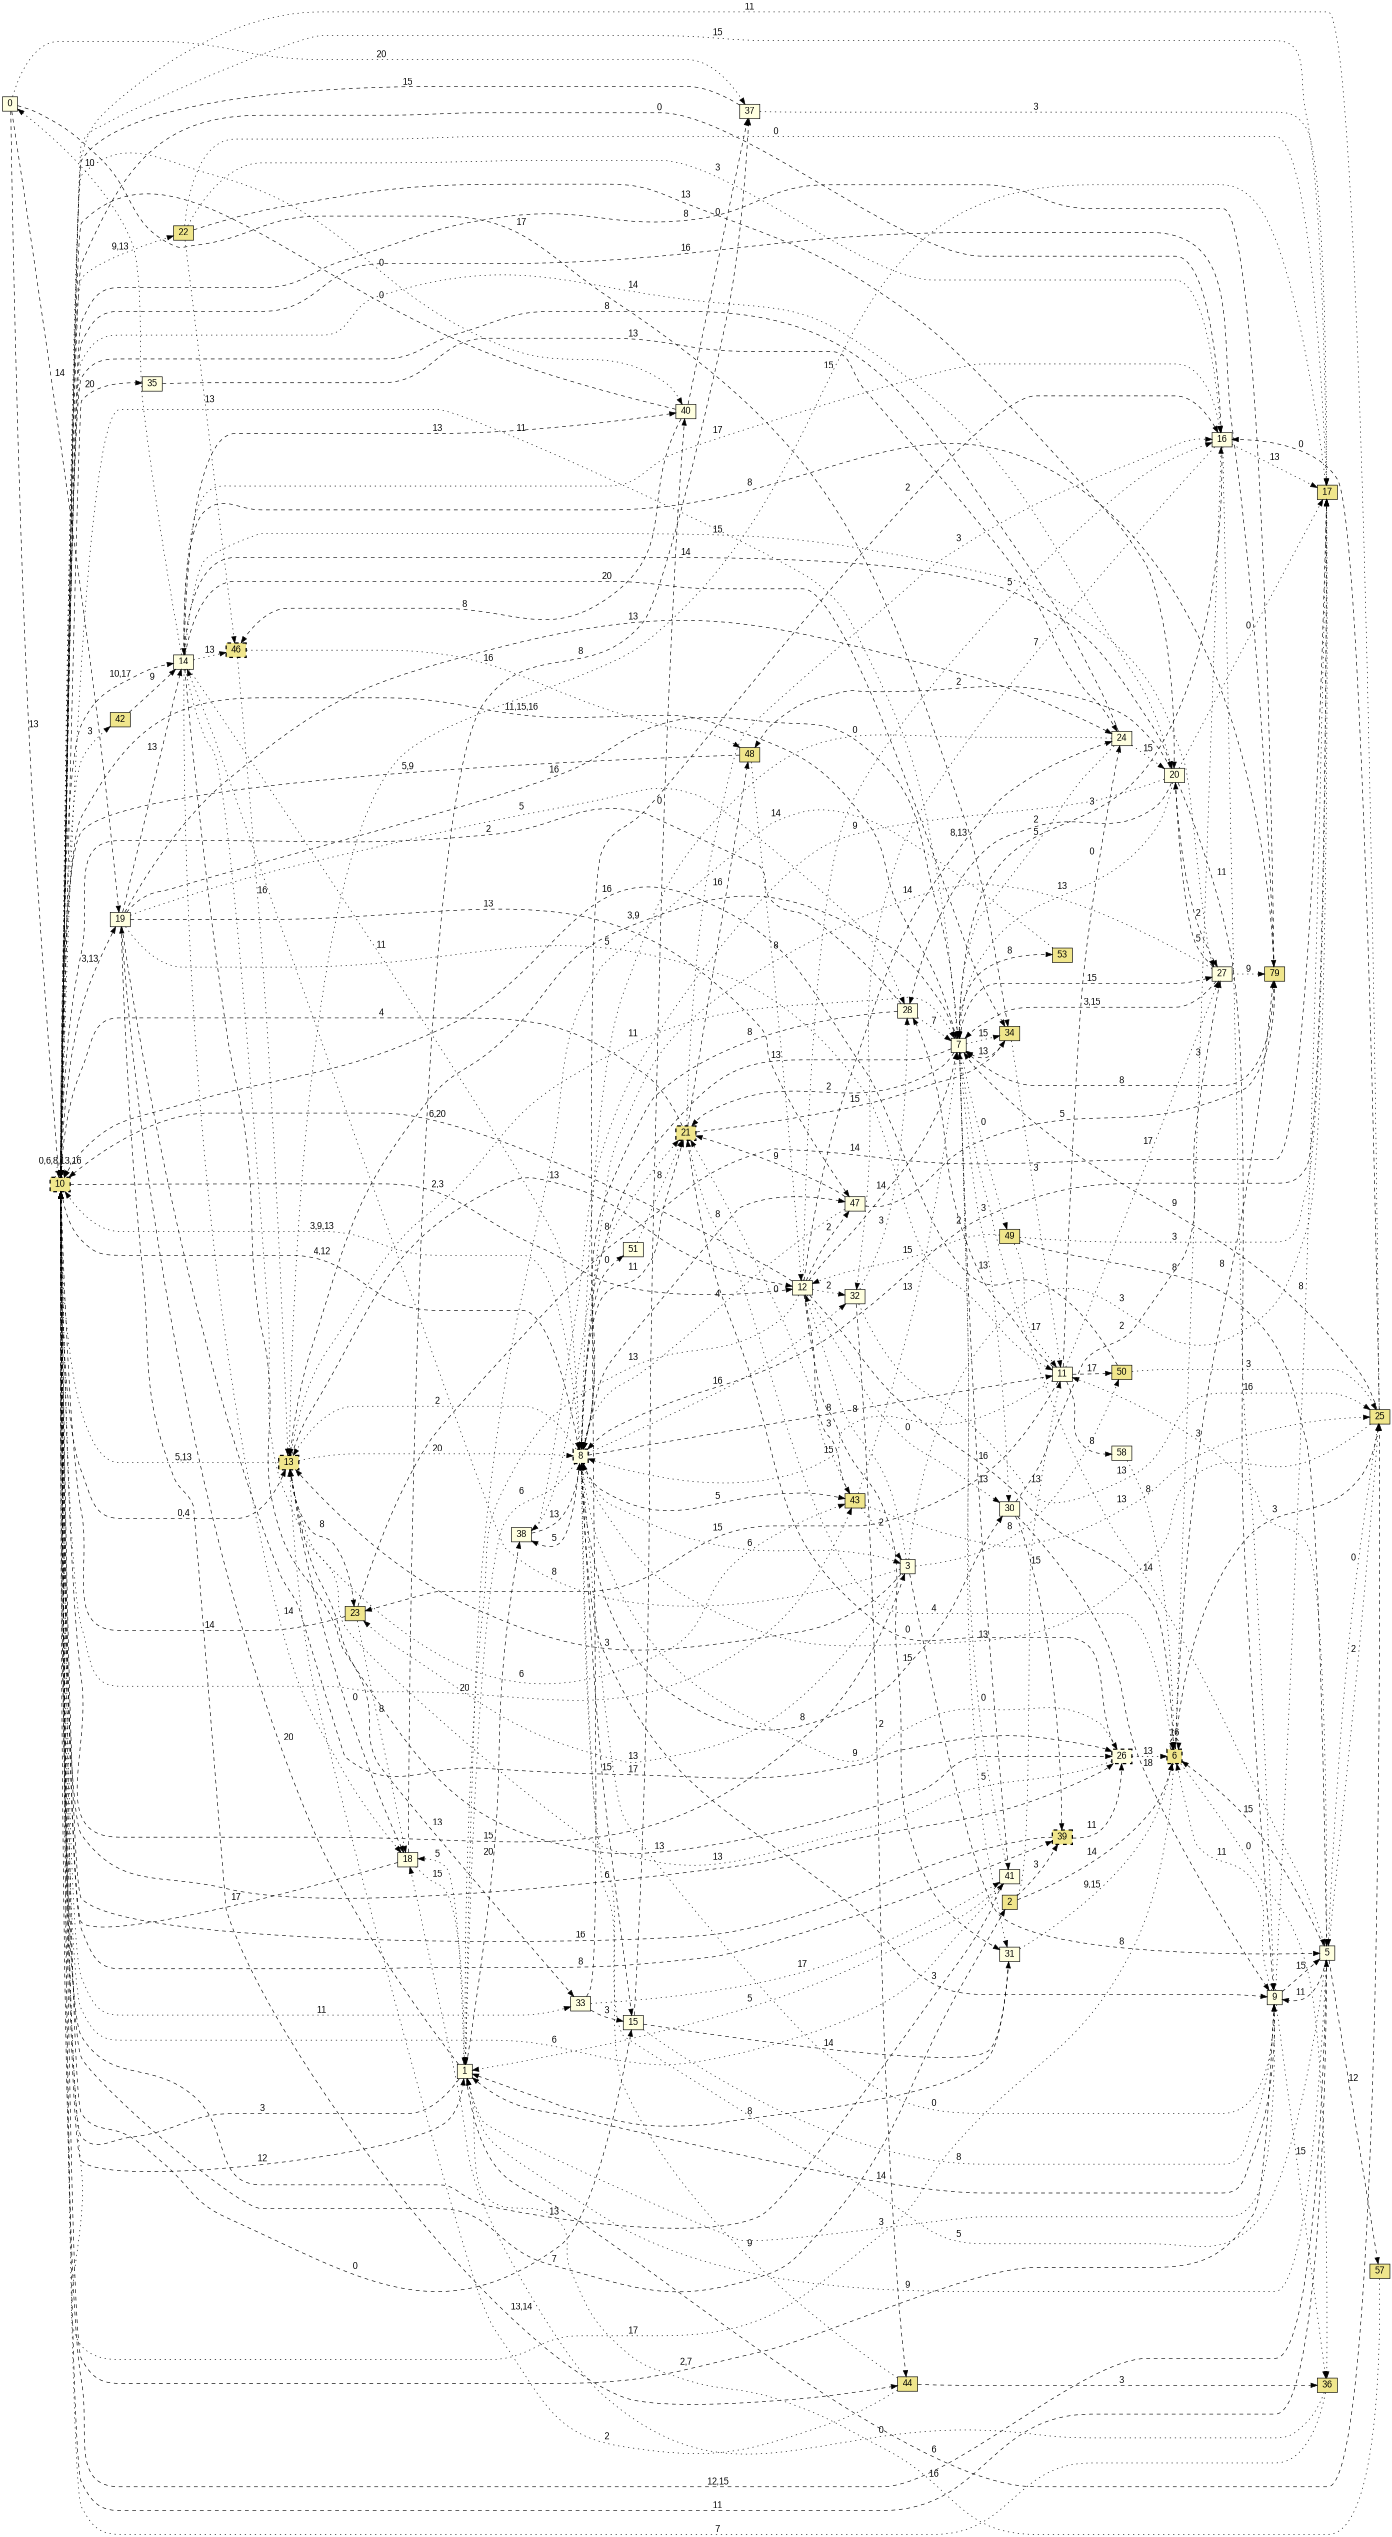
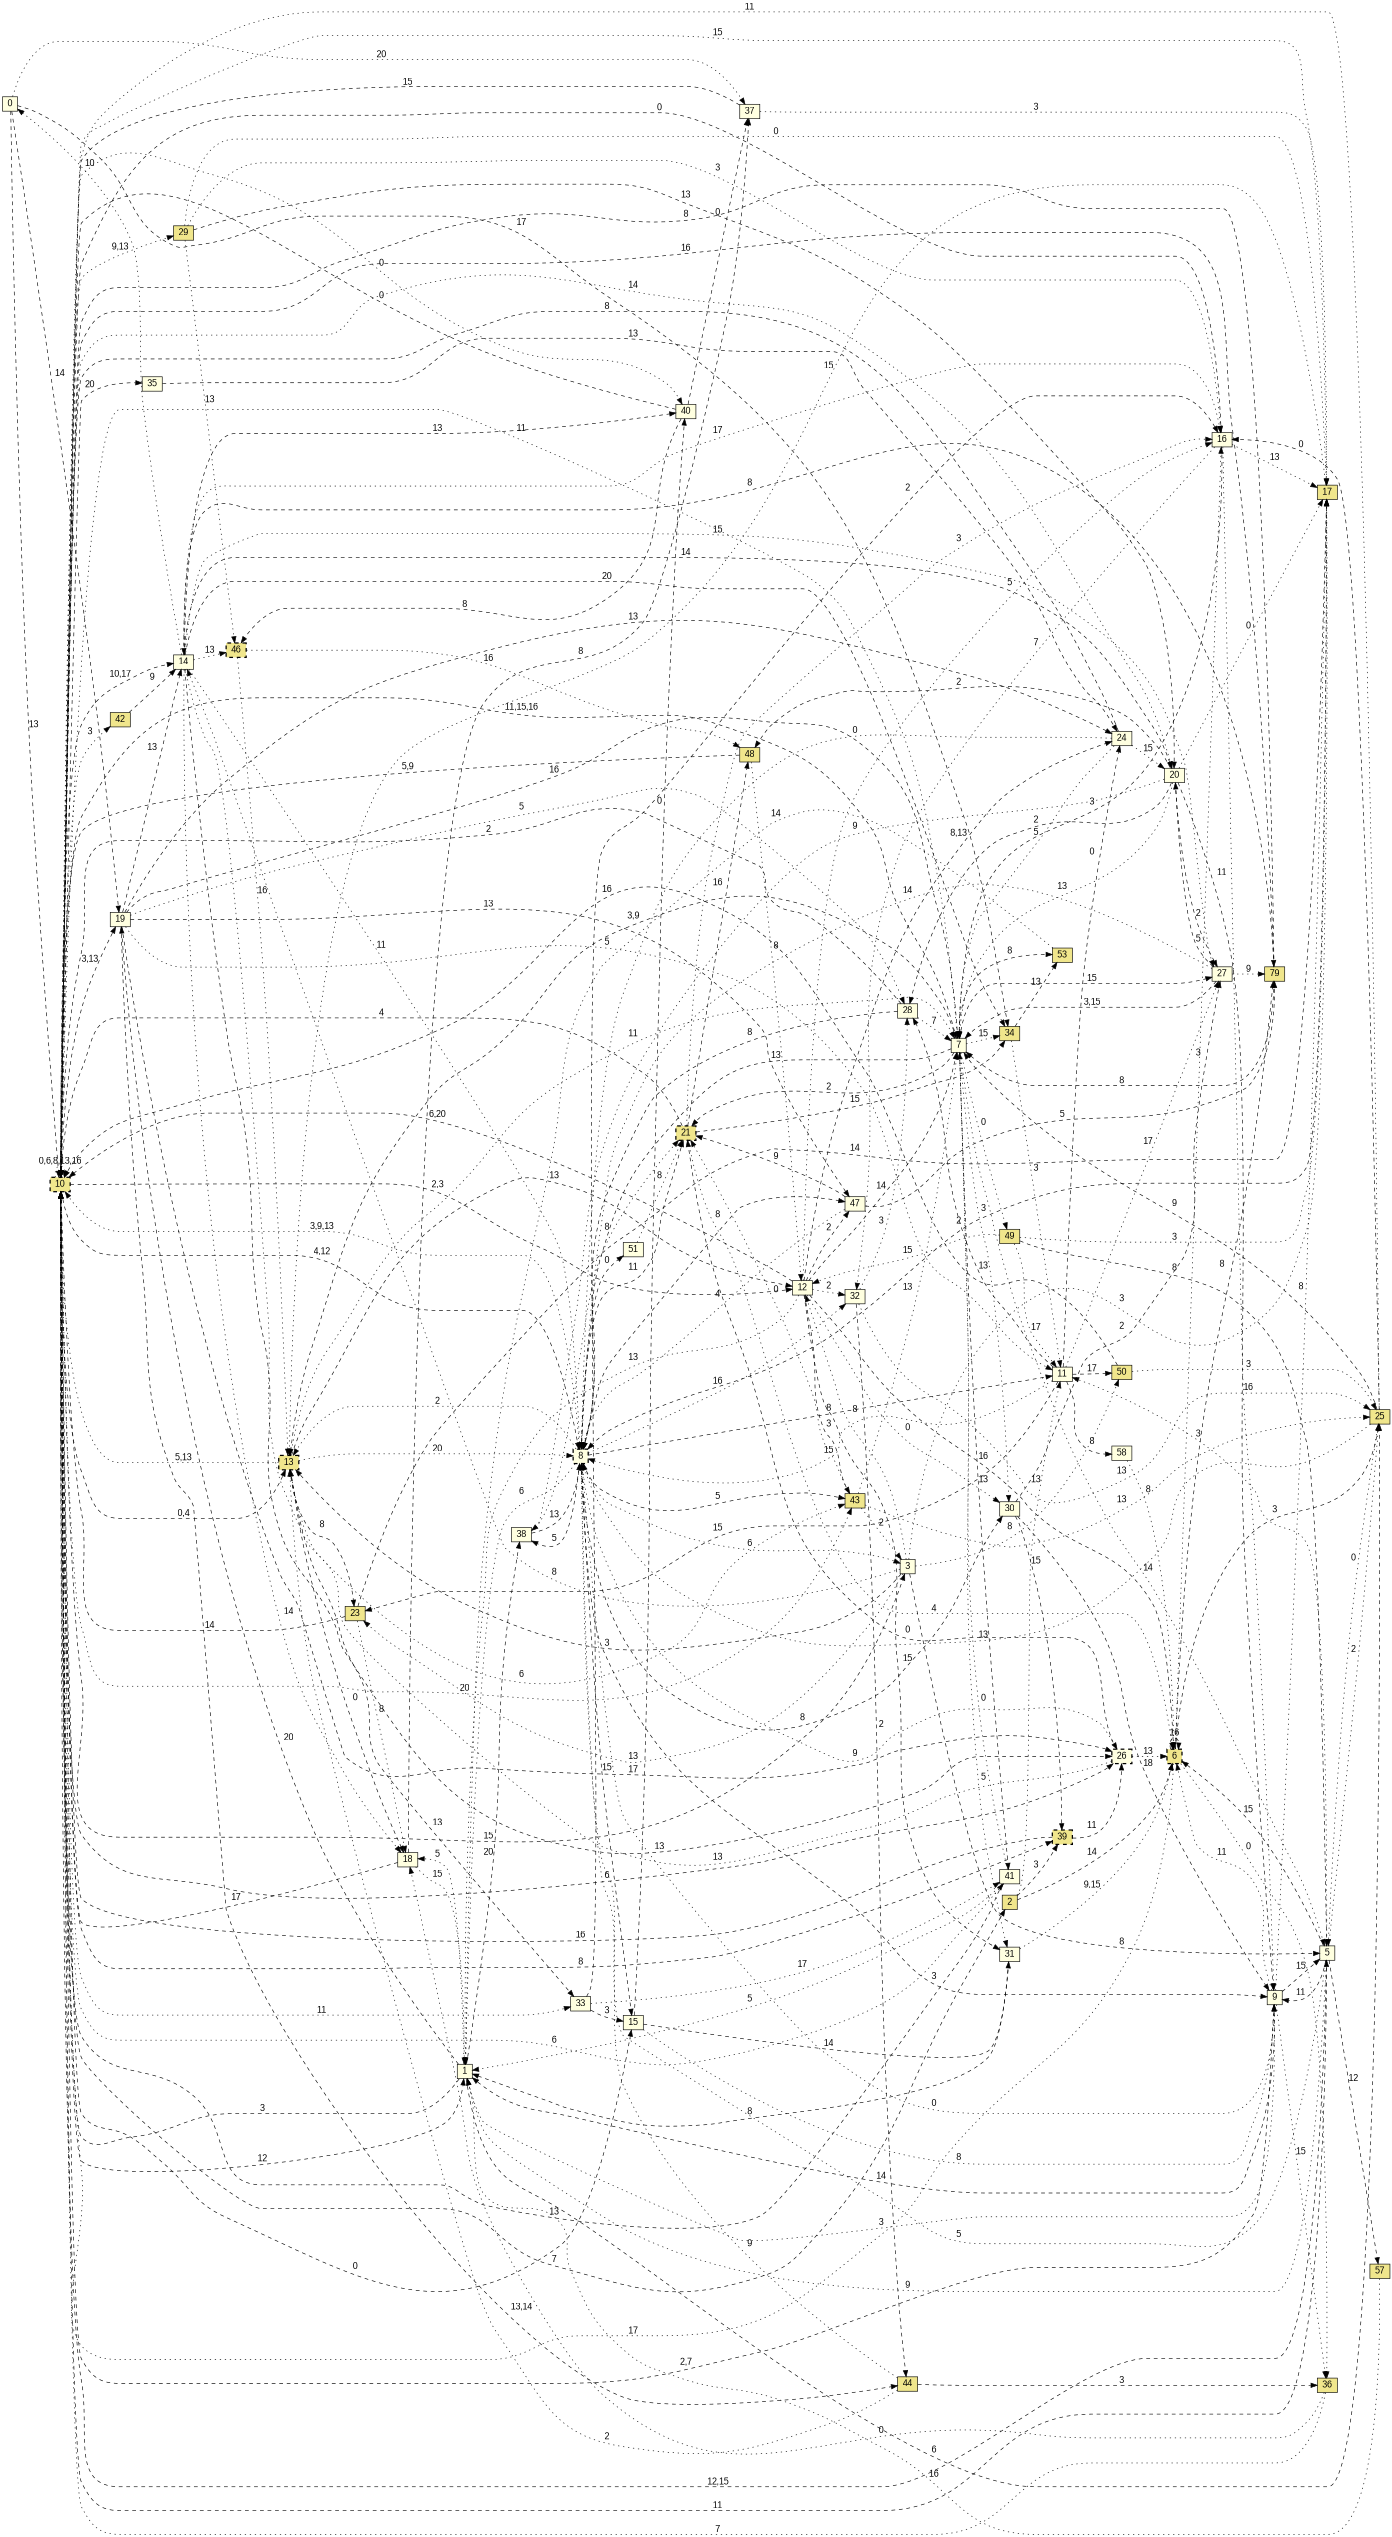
(184, 233) -> (184, 233)
(984, 1058) -> (1034, 997)
